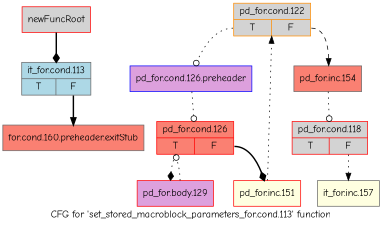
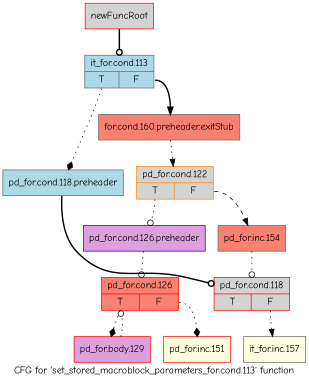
(56, 43) -> (119, 39)
(270, 112) -> (172, 150)
(252, 155) -> (192, 312)
none -> (63, 183)
